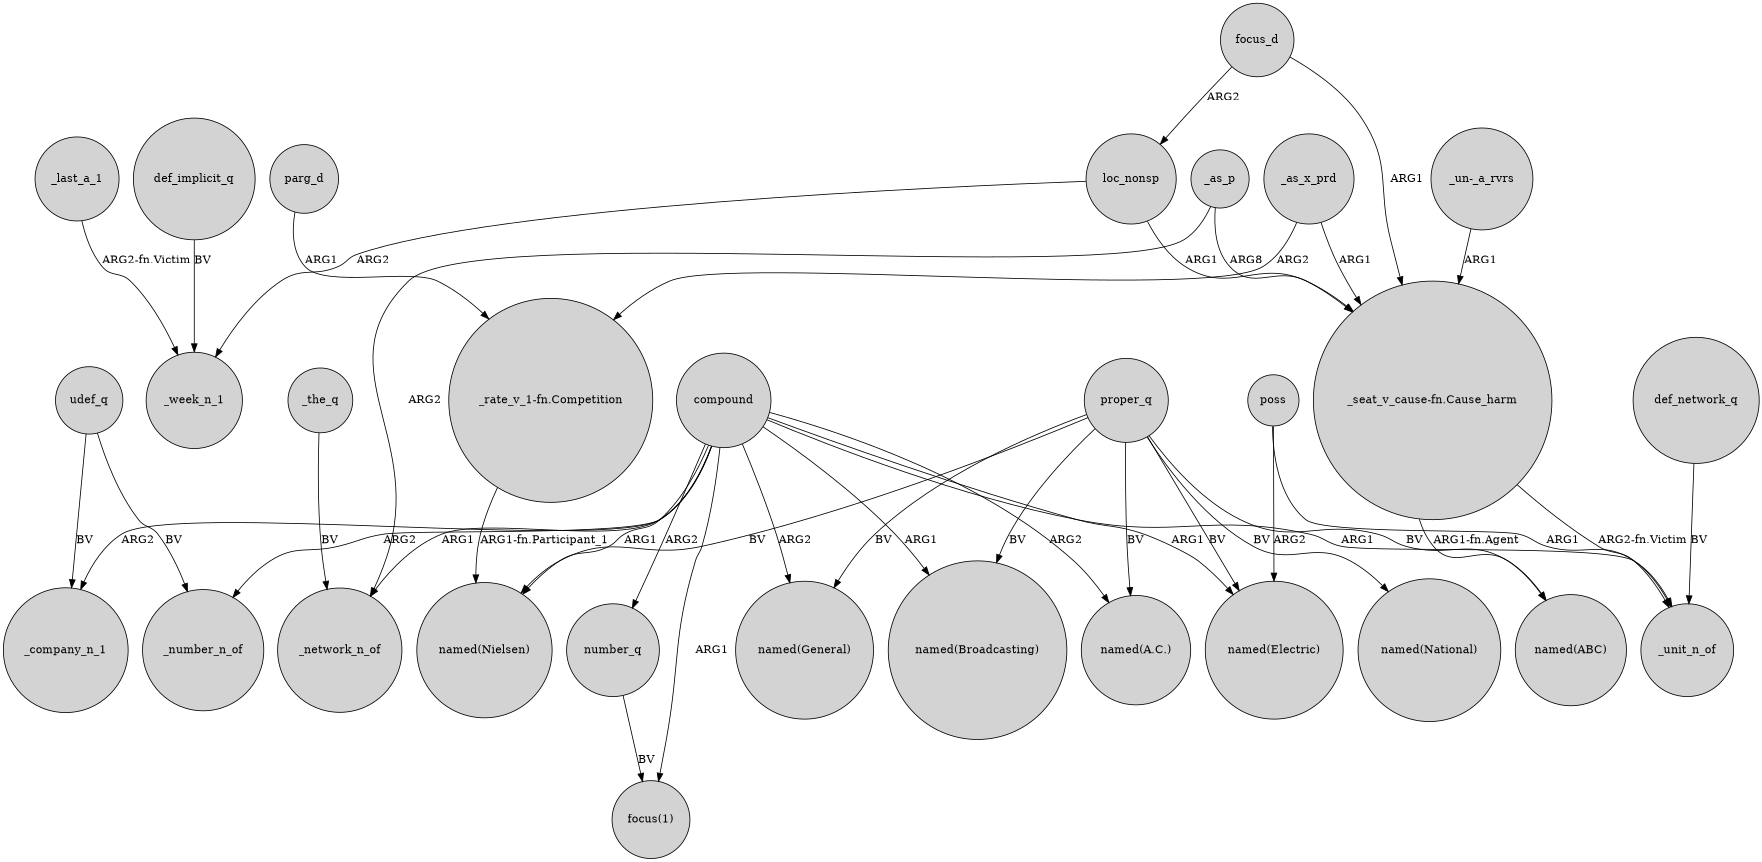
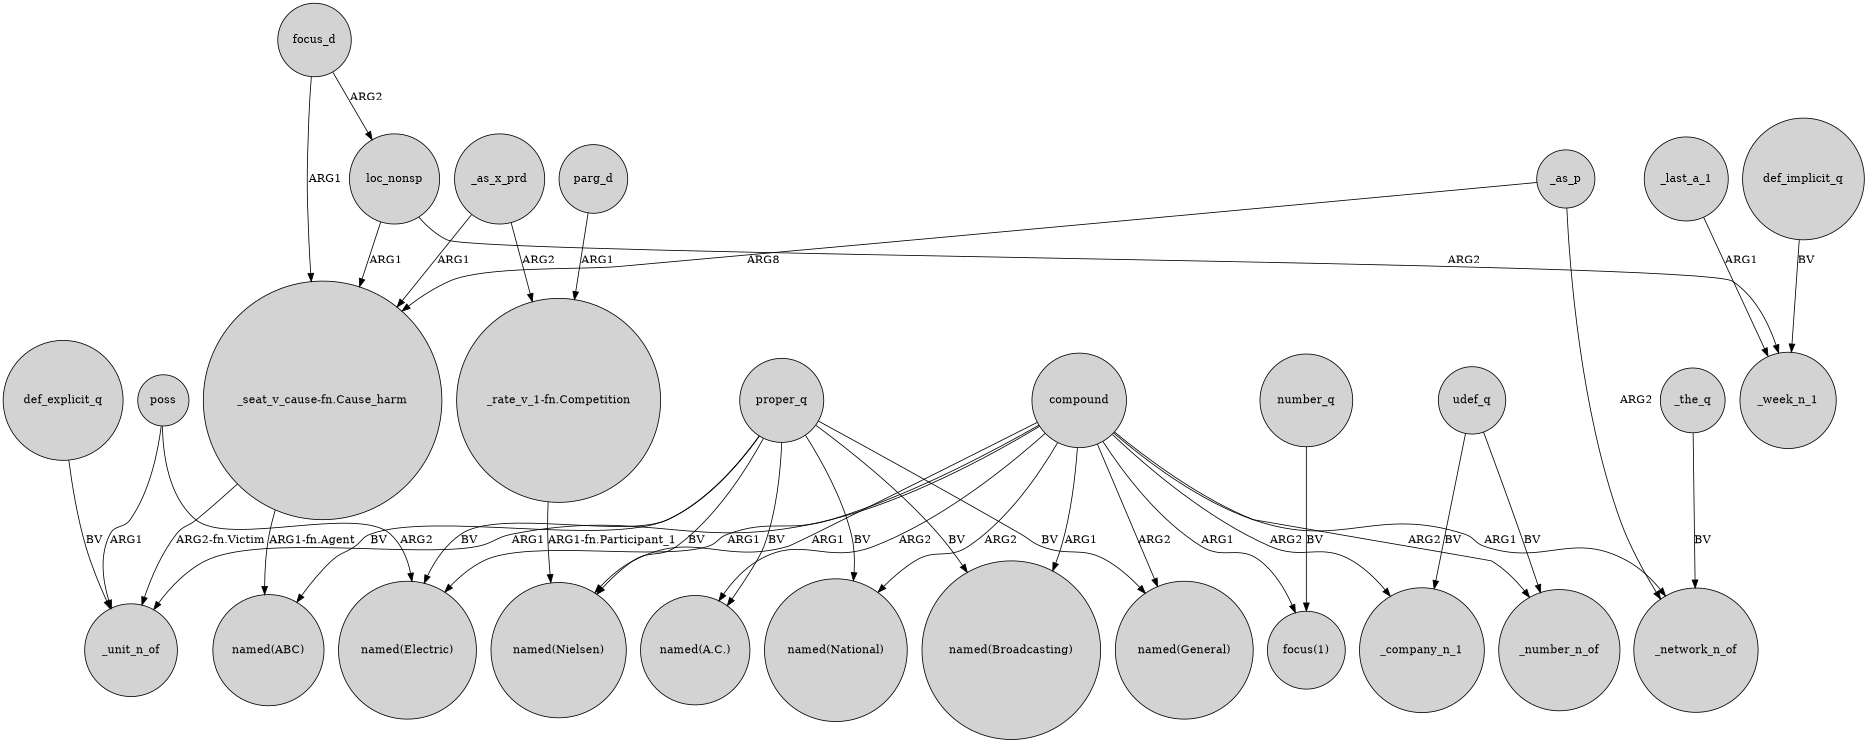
(1482, 179) -> none
(147, 260) -> (1742, 261)
(1696, 400) -> (63, 400)
(671, 523) -> (985, 534)
